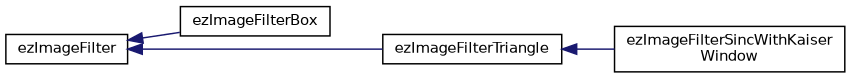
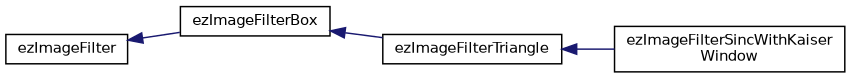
(262, 49) -> (364, 35)
